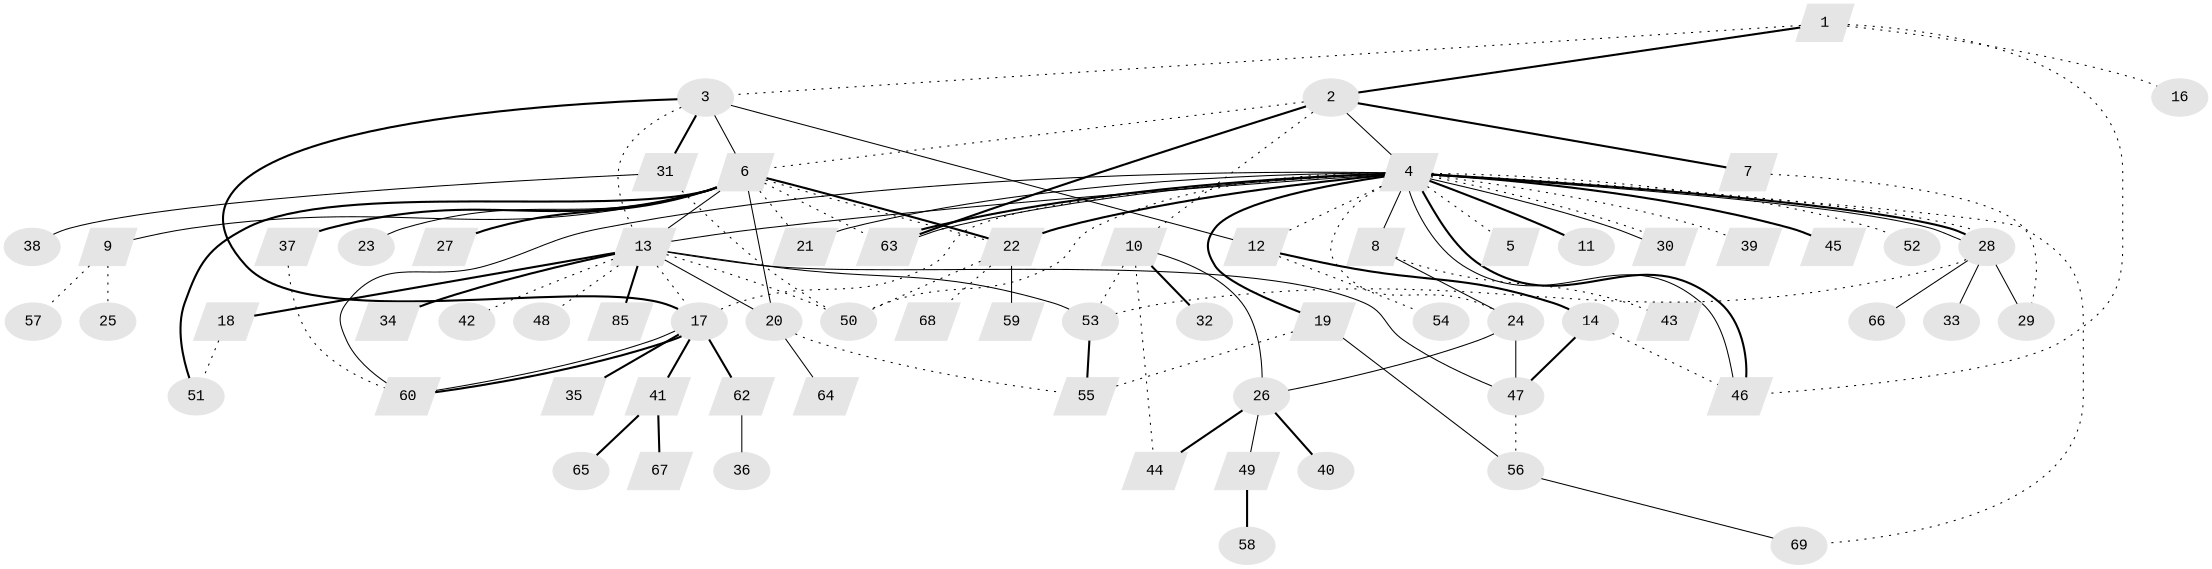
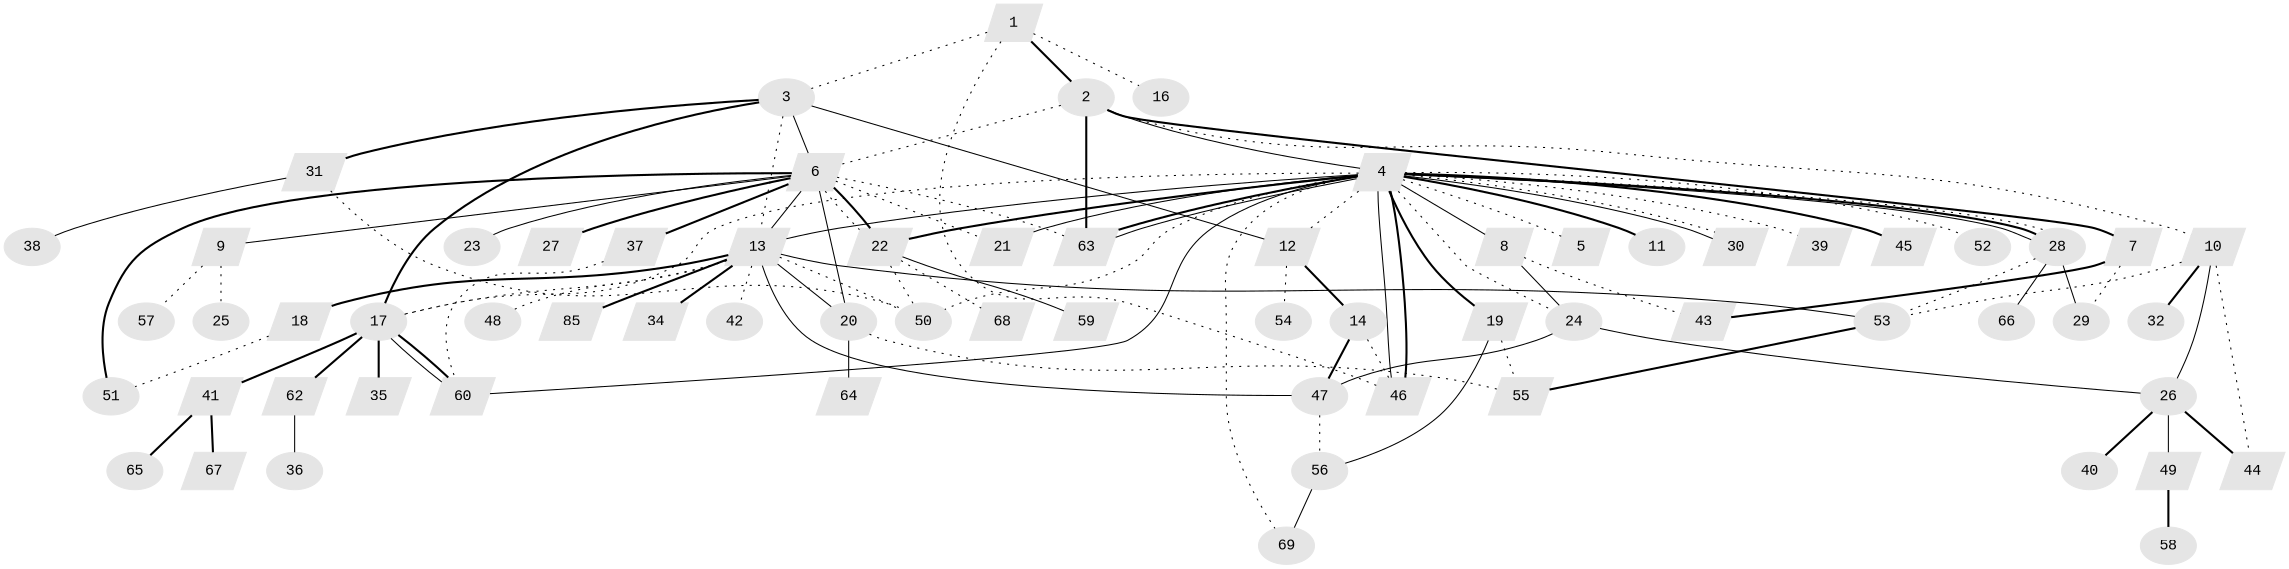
none -> (1919, 293)
(1952, 322) -> none
